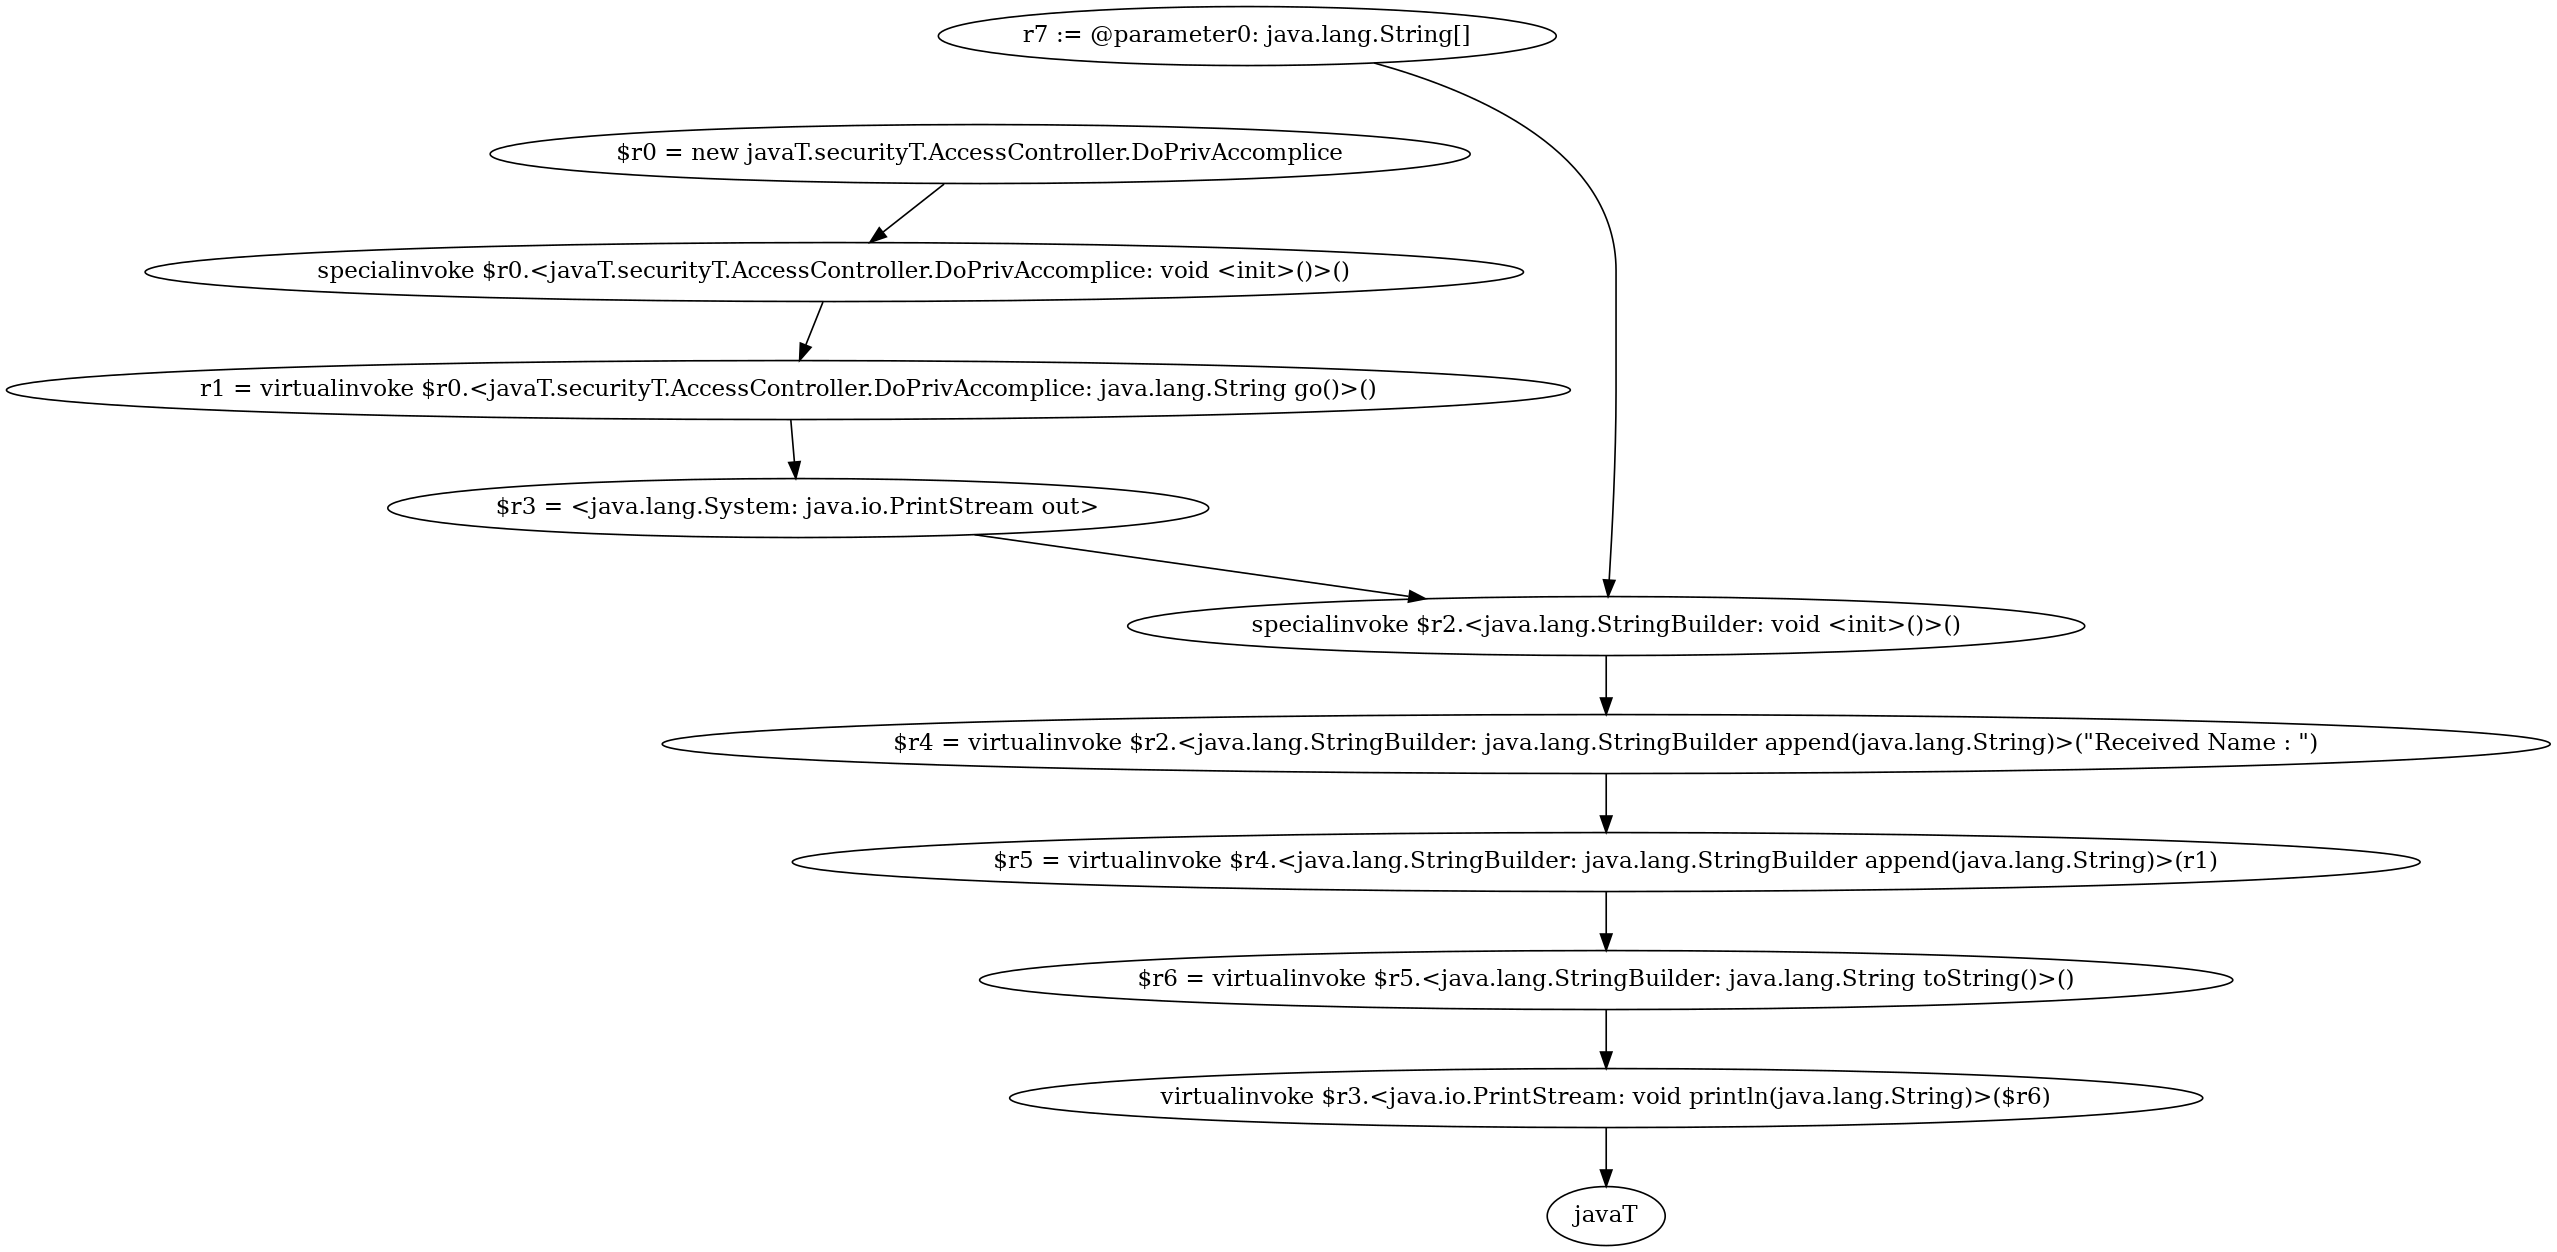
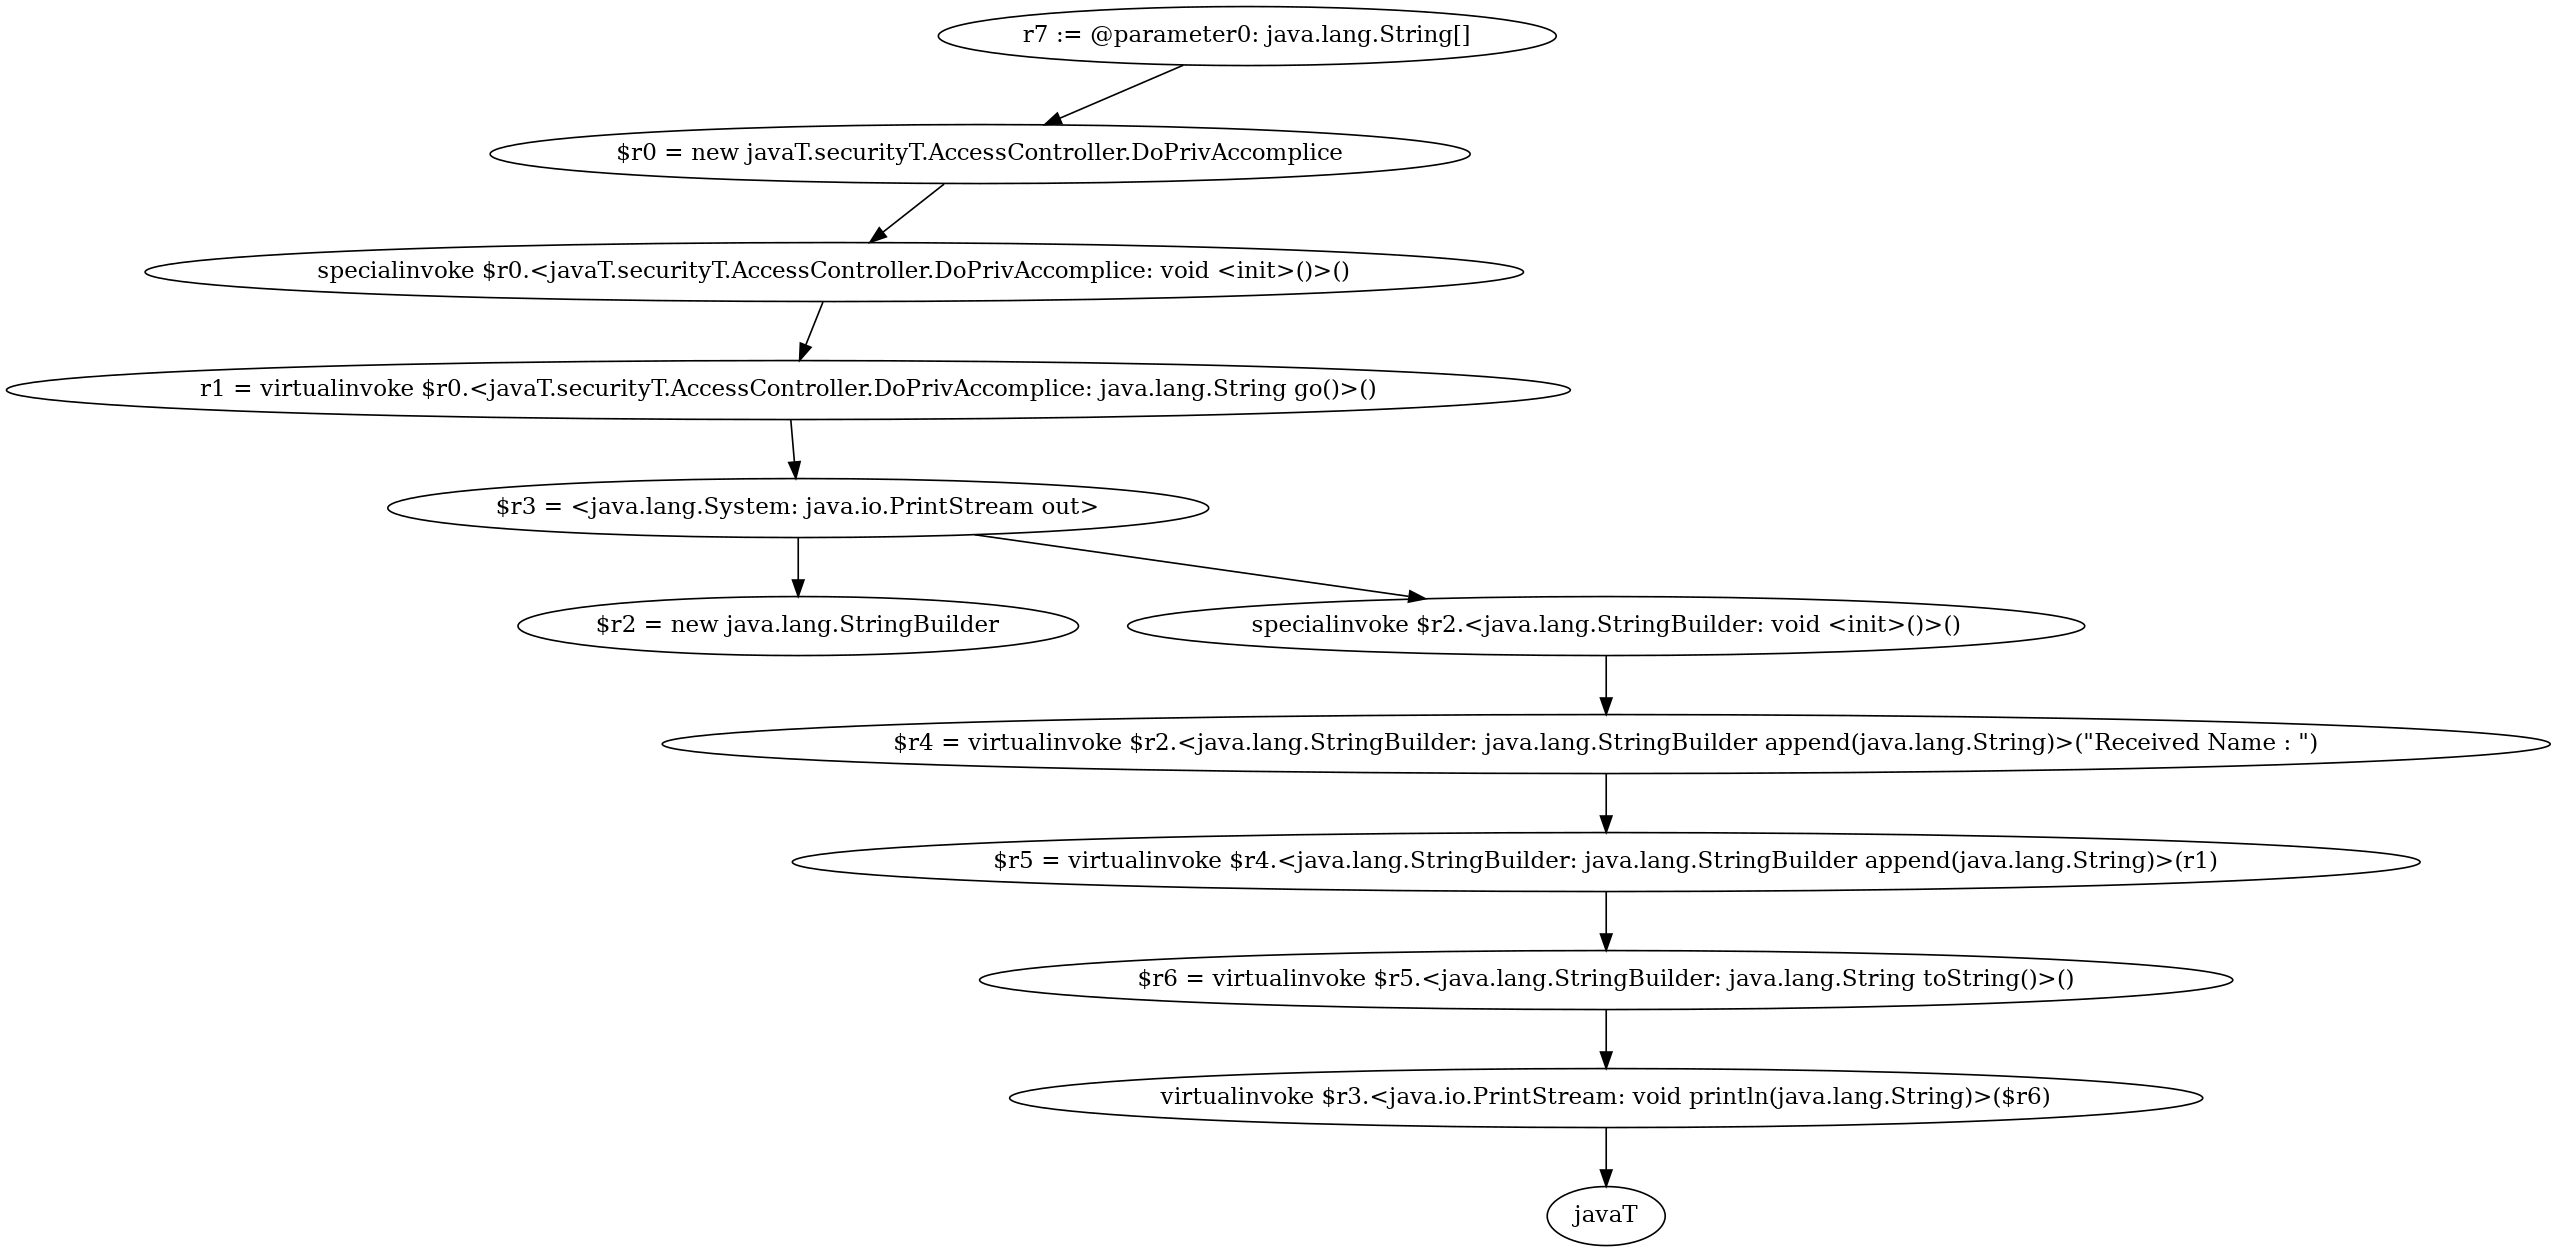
(1614, 255) -> (1122, 92)
none -> (798, 626)
